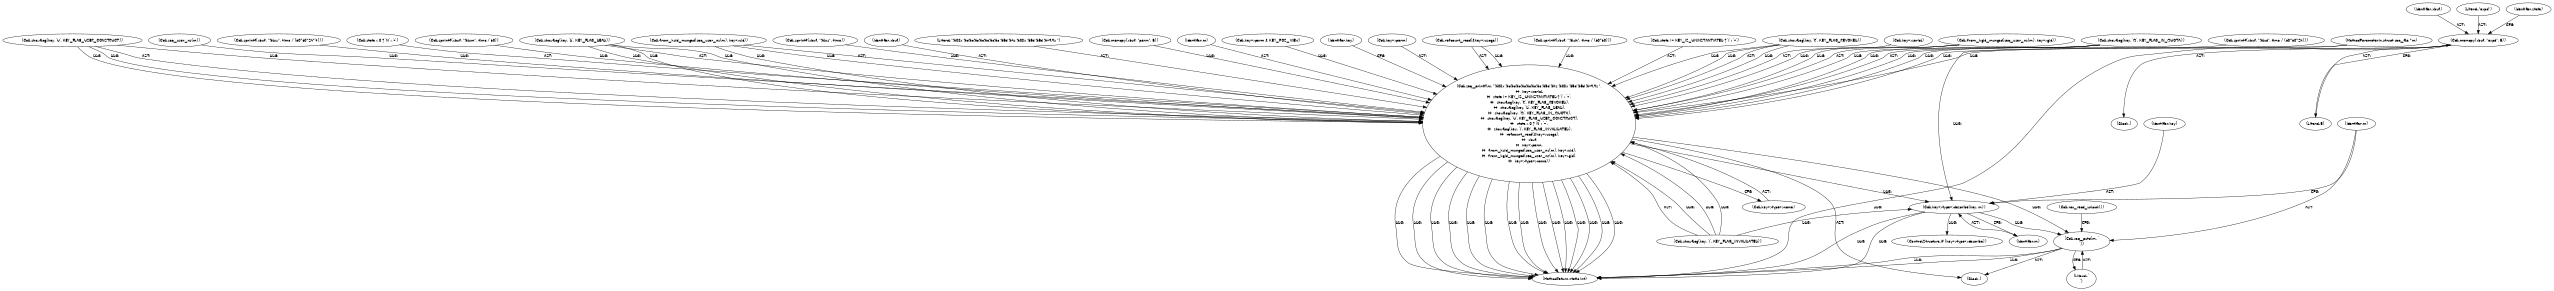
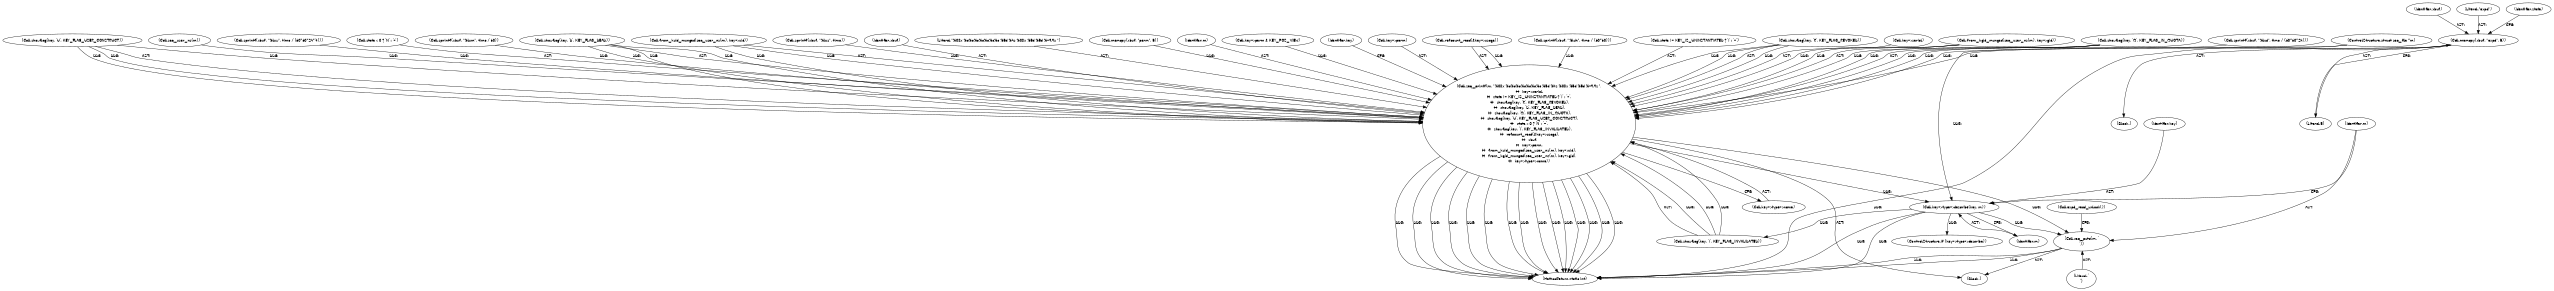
(2382, 40) -> (2382, 40)
(2082, 207) -> (2082, 207)
(1822, 217) -> (1838, 216)
(2073, 259) -> none
